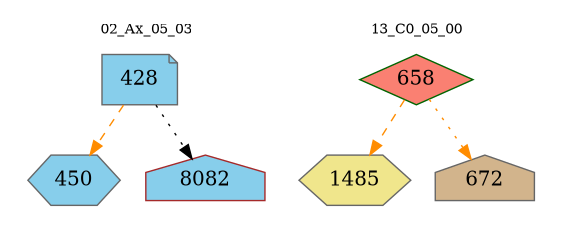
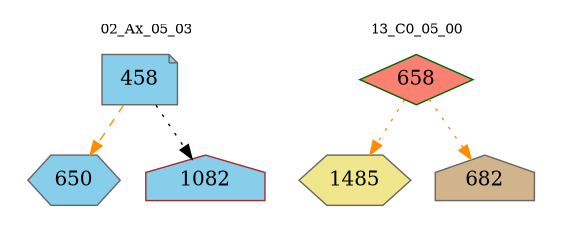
(140, 80) -> (140, 80)
(391, 121) -> (391, 121)
(74, 180) -> (74, 180)
(205, 180) -> (205, 180)
(485, 180) -> (485, 180)
